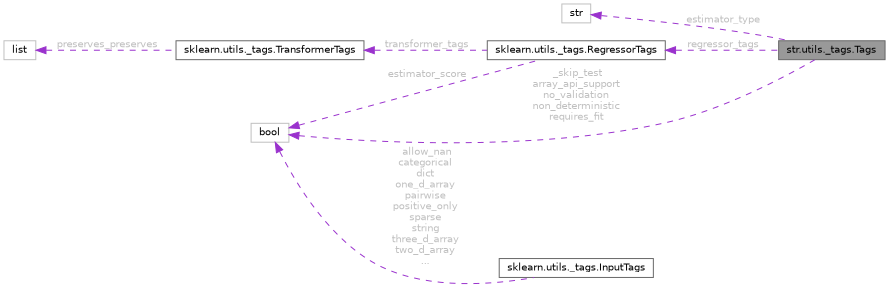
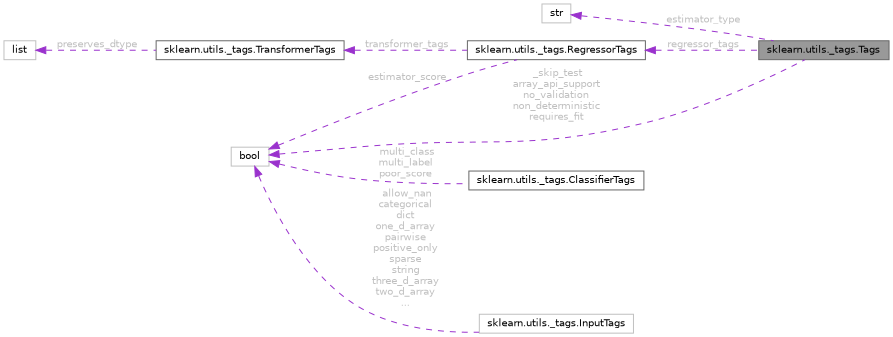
(106, 45) -> (96, 45)
(832, 50) -> (824, 50)
none -> (556, 180)
(576, 268) -> (556, 324)
